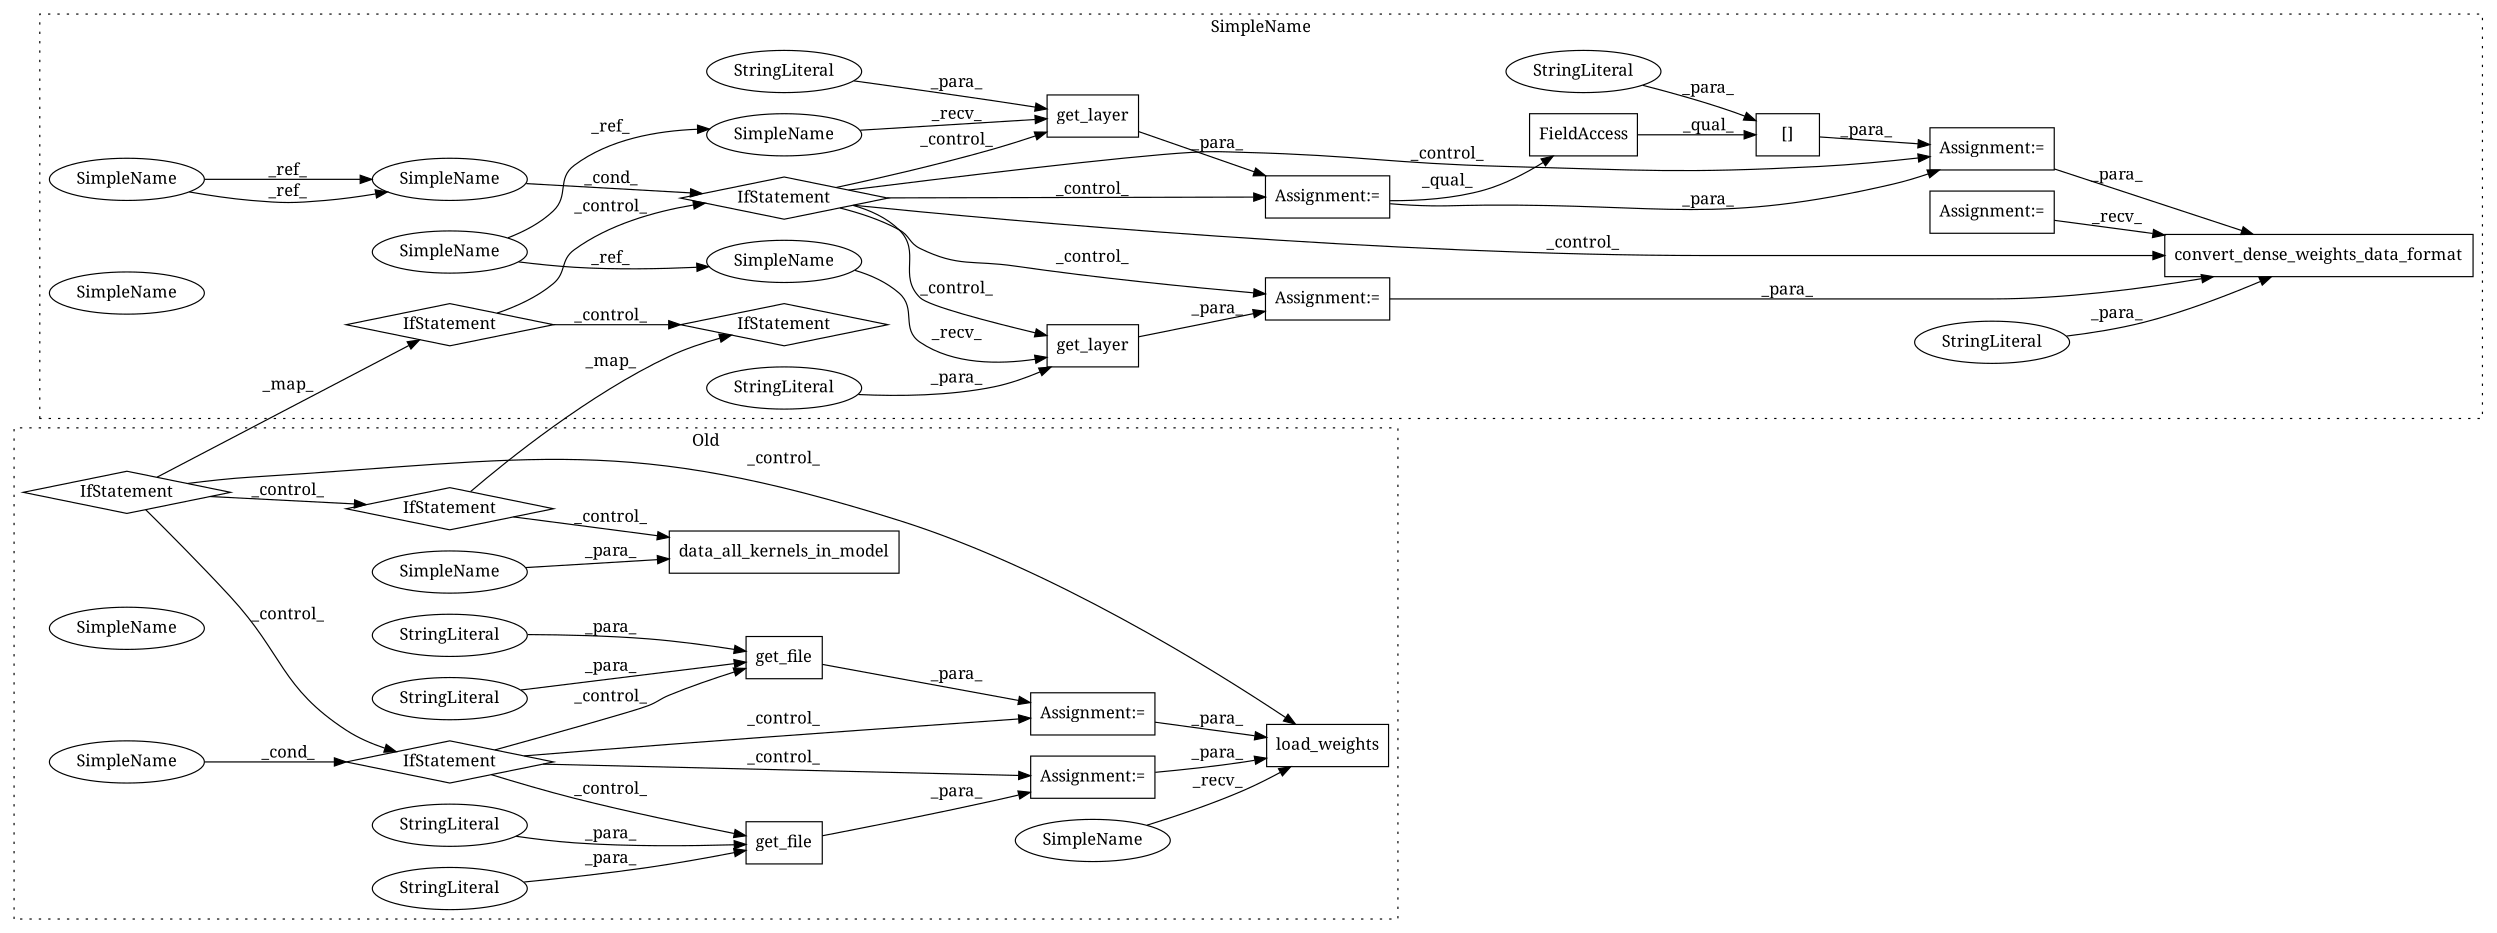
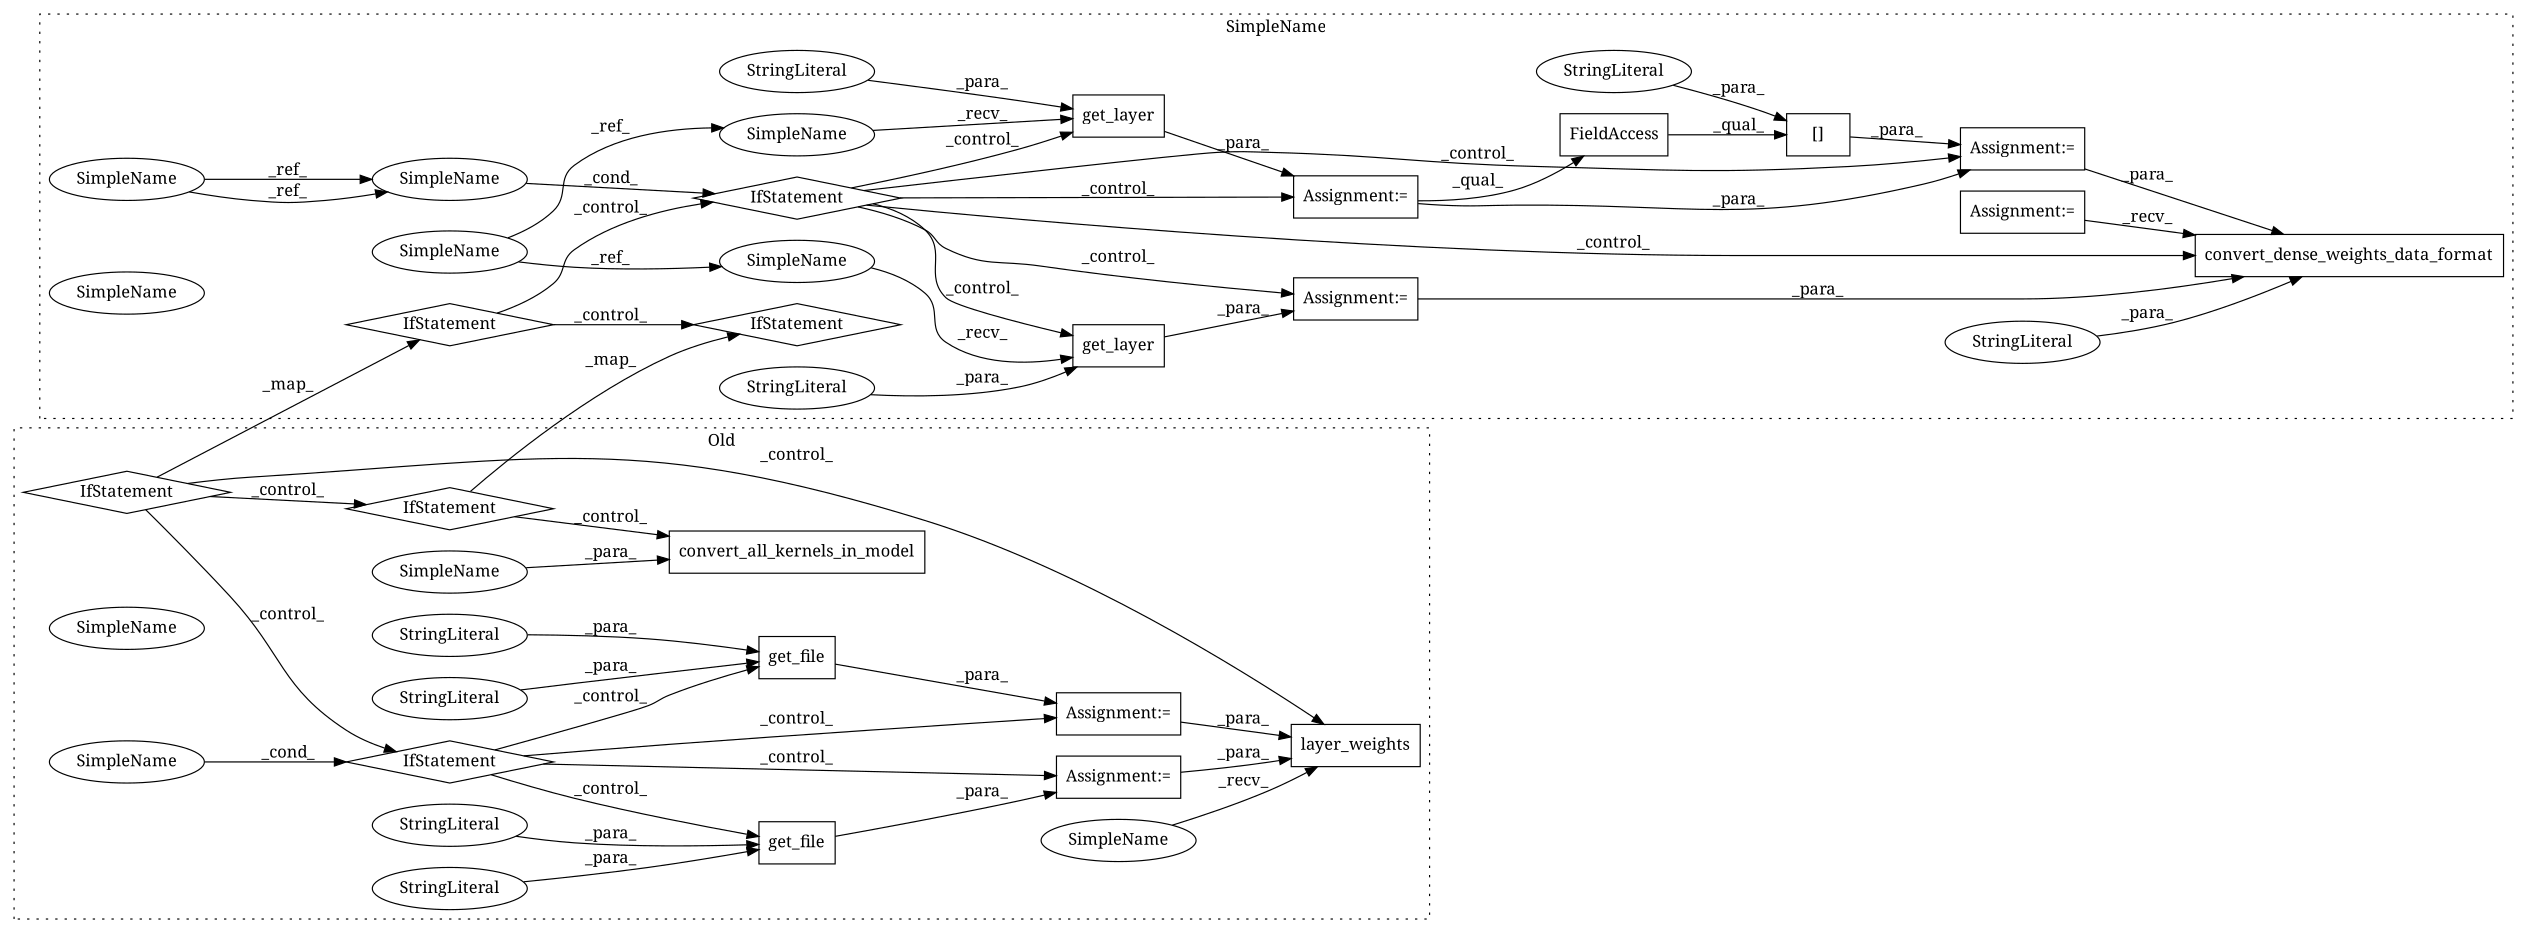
(784, 552) -> (797, 552)
(1328, 746) -> (1356, 746)
